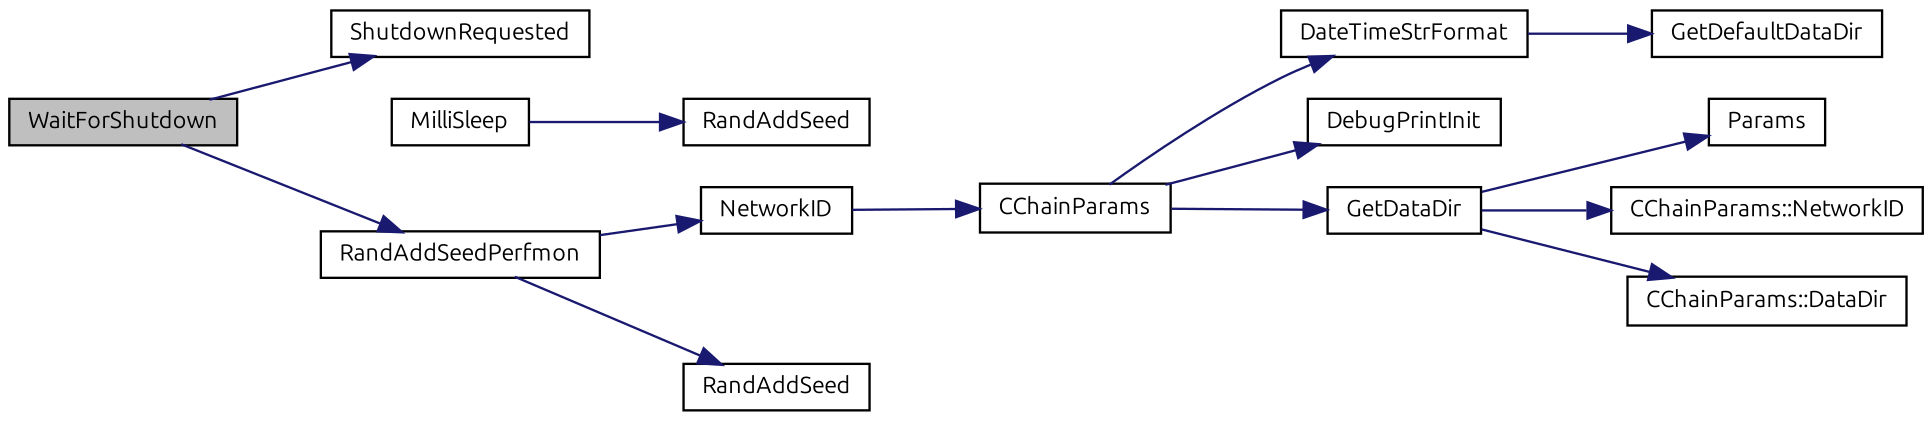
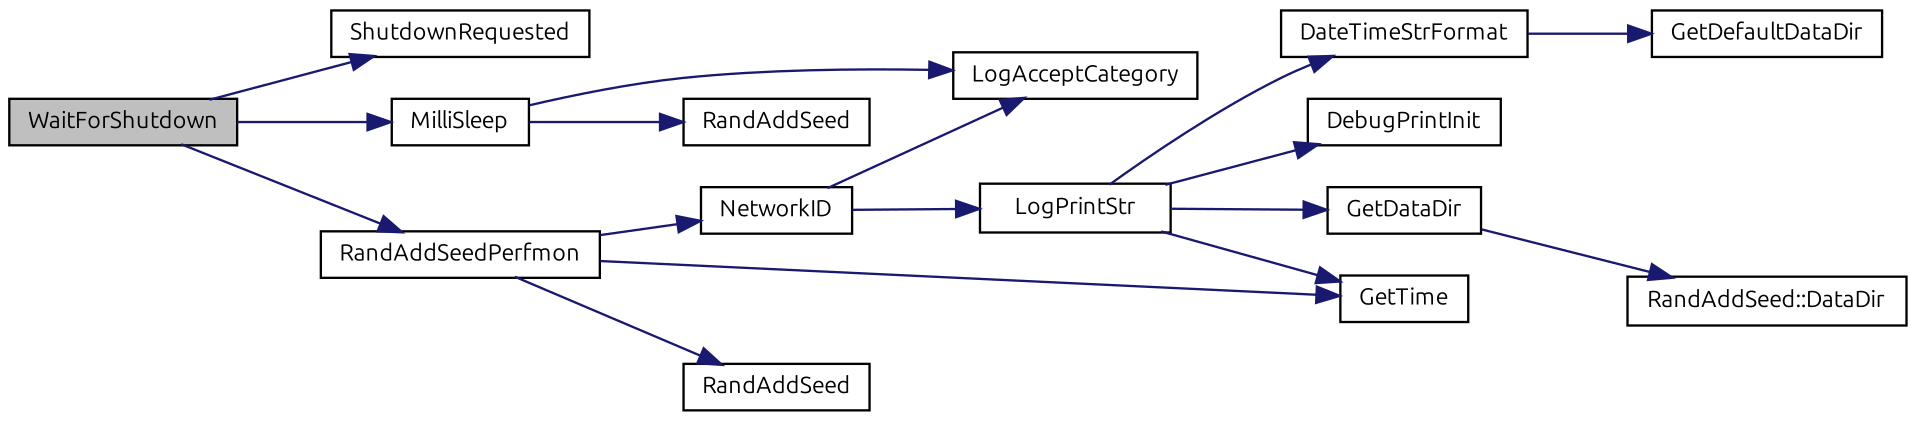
none -> (1075, 76)
none -> (302, 122)
(1767, 122) -> none
(1075, 208) -> (1075, 208)
(1767, 210) -> none
none -> (1404, 299)
(1767, 301) -> (1767, 301)
